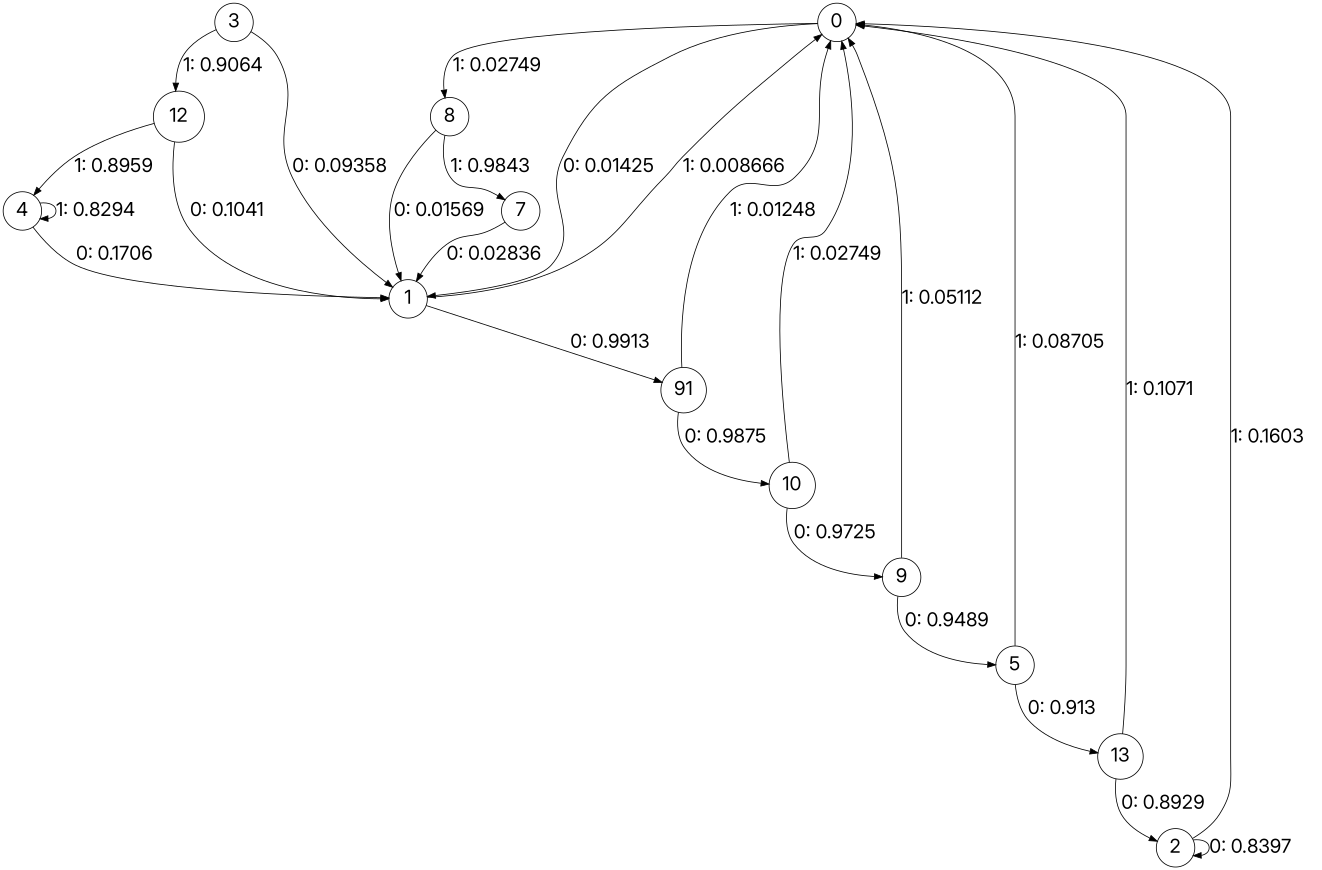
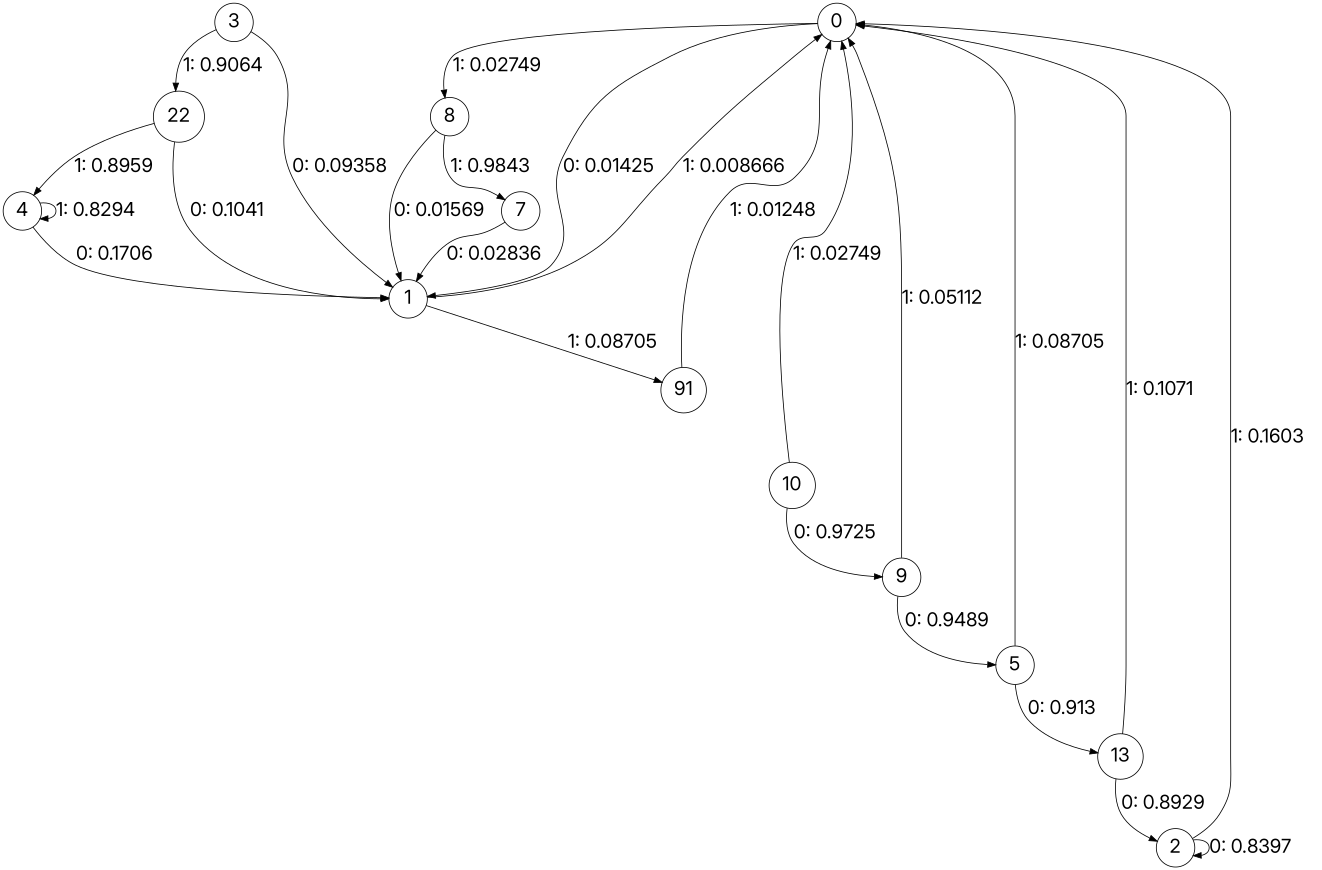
(179, 117) -> (179, 117)
(617, 343) -> (617, 343)
(703, 465) -> none
